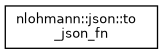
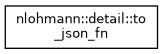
(81, 27) -> (81, 27)
